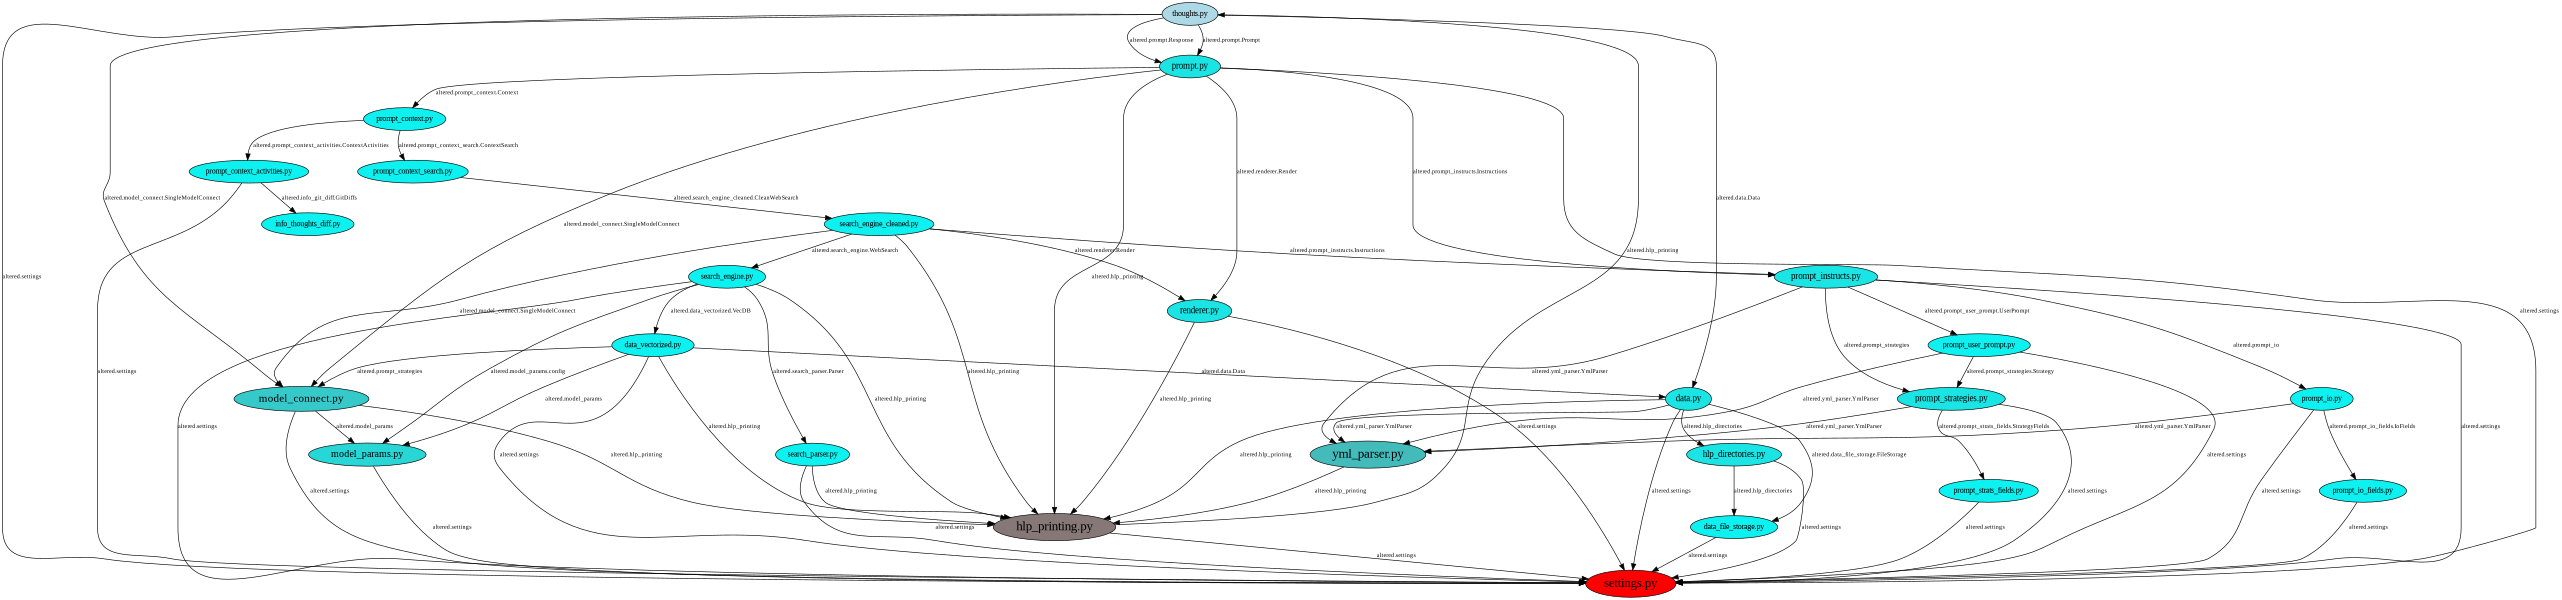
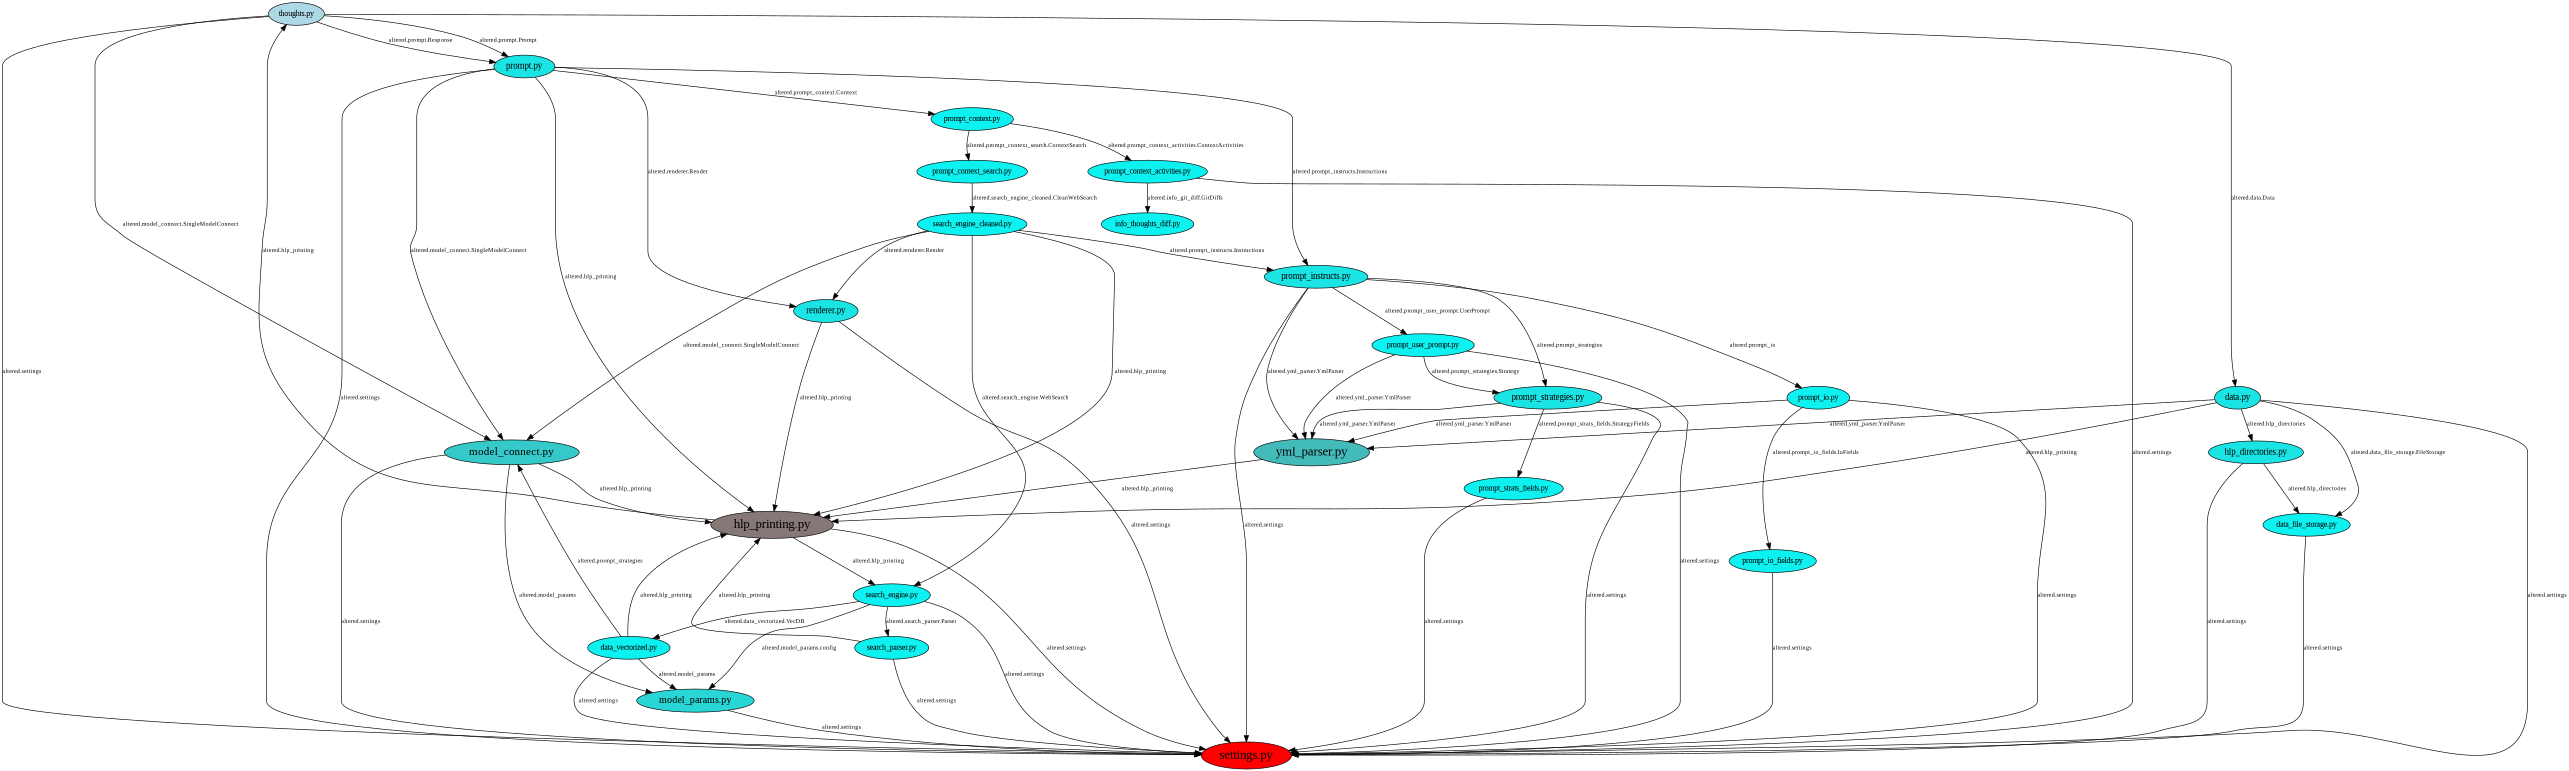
(1176, 372) -> none
(874, 408) -> (831, 560)
